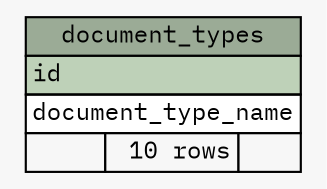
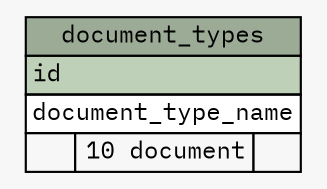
(180, 151) -> (167, 151)
